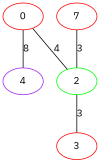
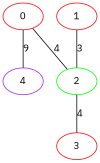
(77, 16) -> (77, 16)
(26, 49) -> (26, 49)
(80, 114) -> (80, 114)
